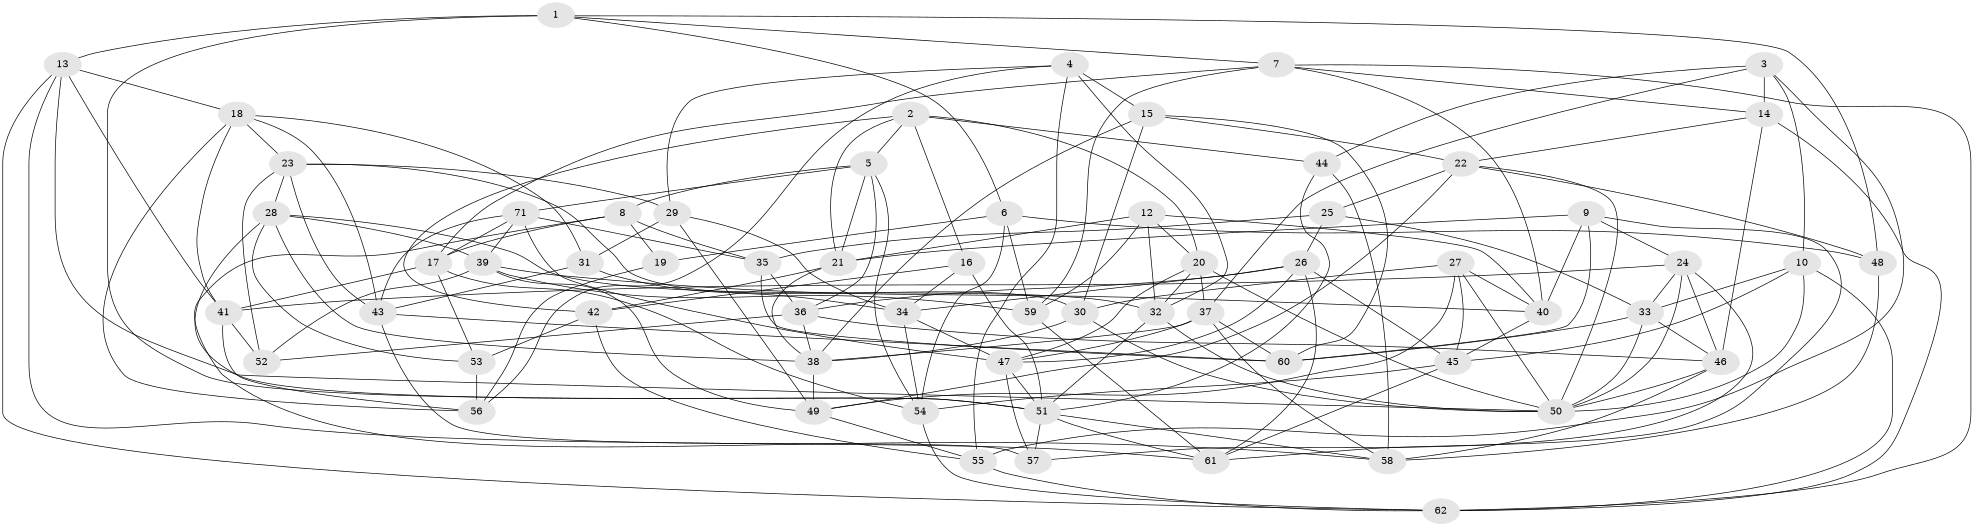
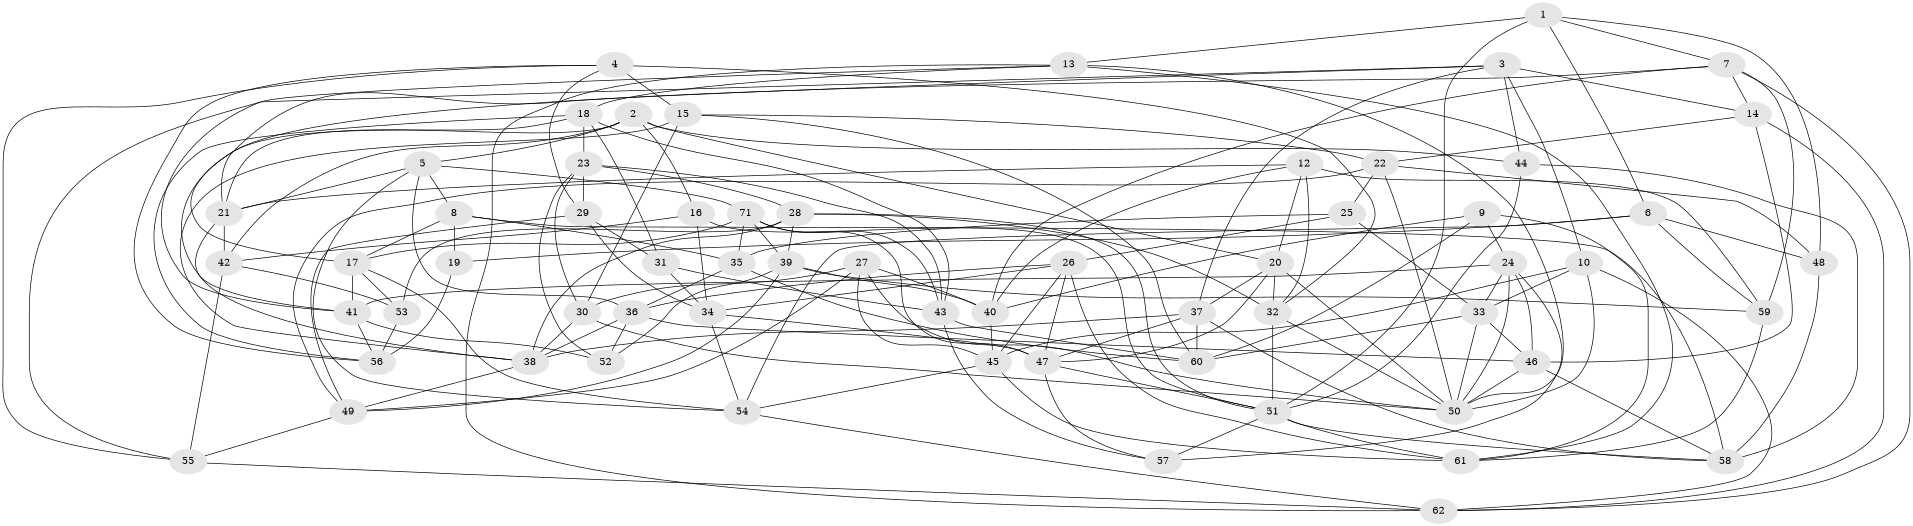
(1158, 237) -> (824, 89)
